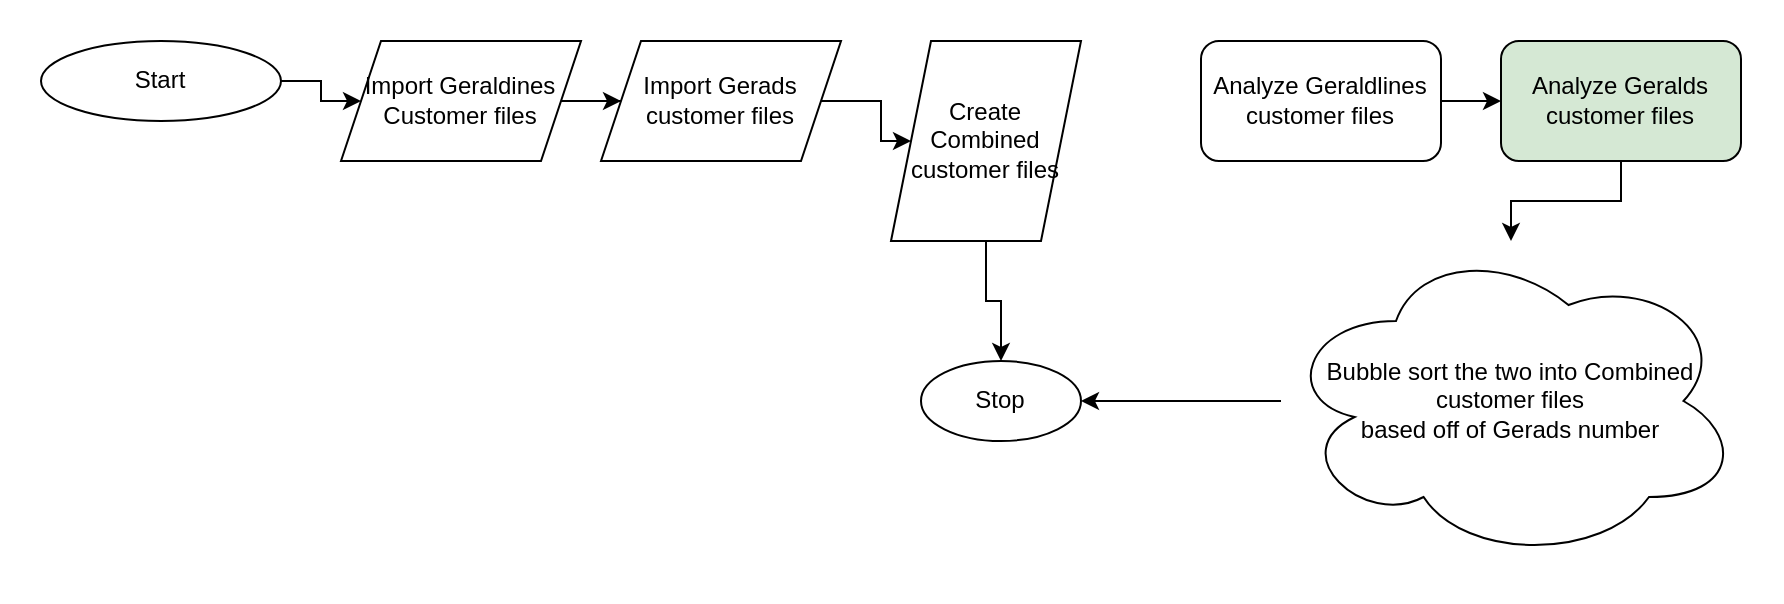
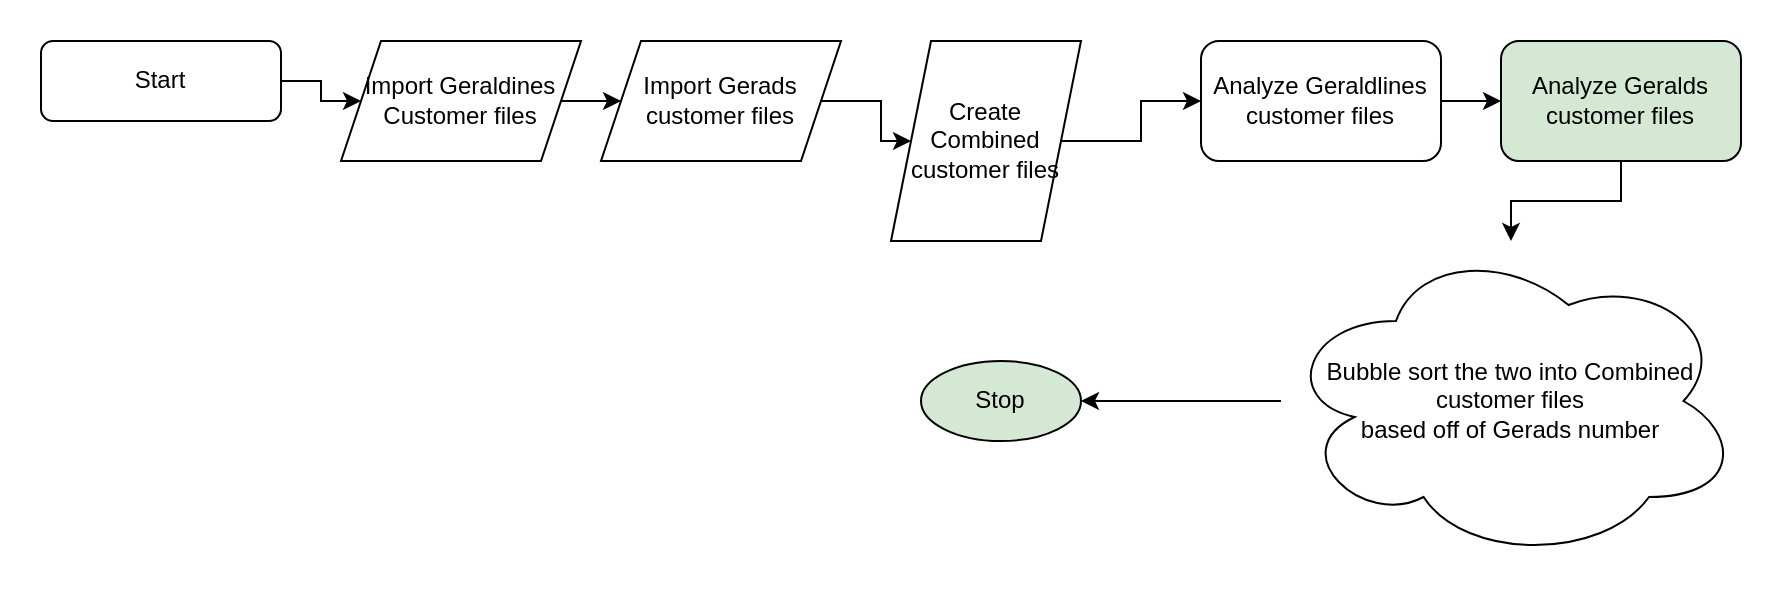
(161, 81) -> (161, 81)
(987, 301) -> (1141, 138)
(1001, 401) -> (1001, 401)
